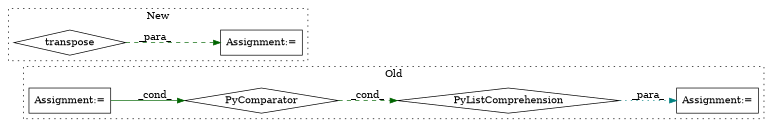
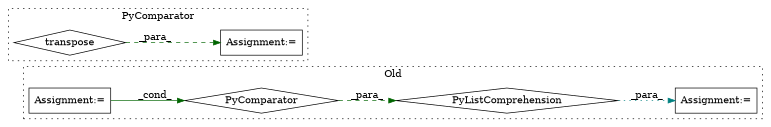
(158, 16) -> (158, 16)
(368, 95) -> (367, 95)
